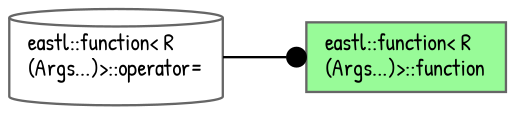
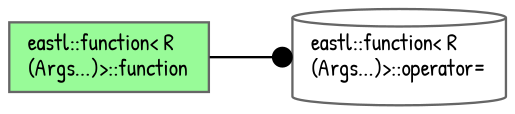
(255, 57) -> (241, 57)
